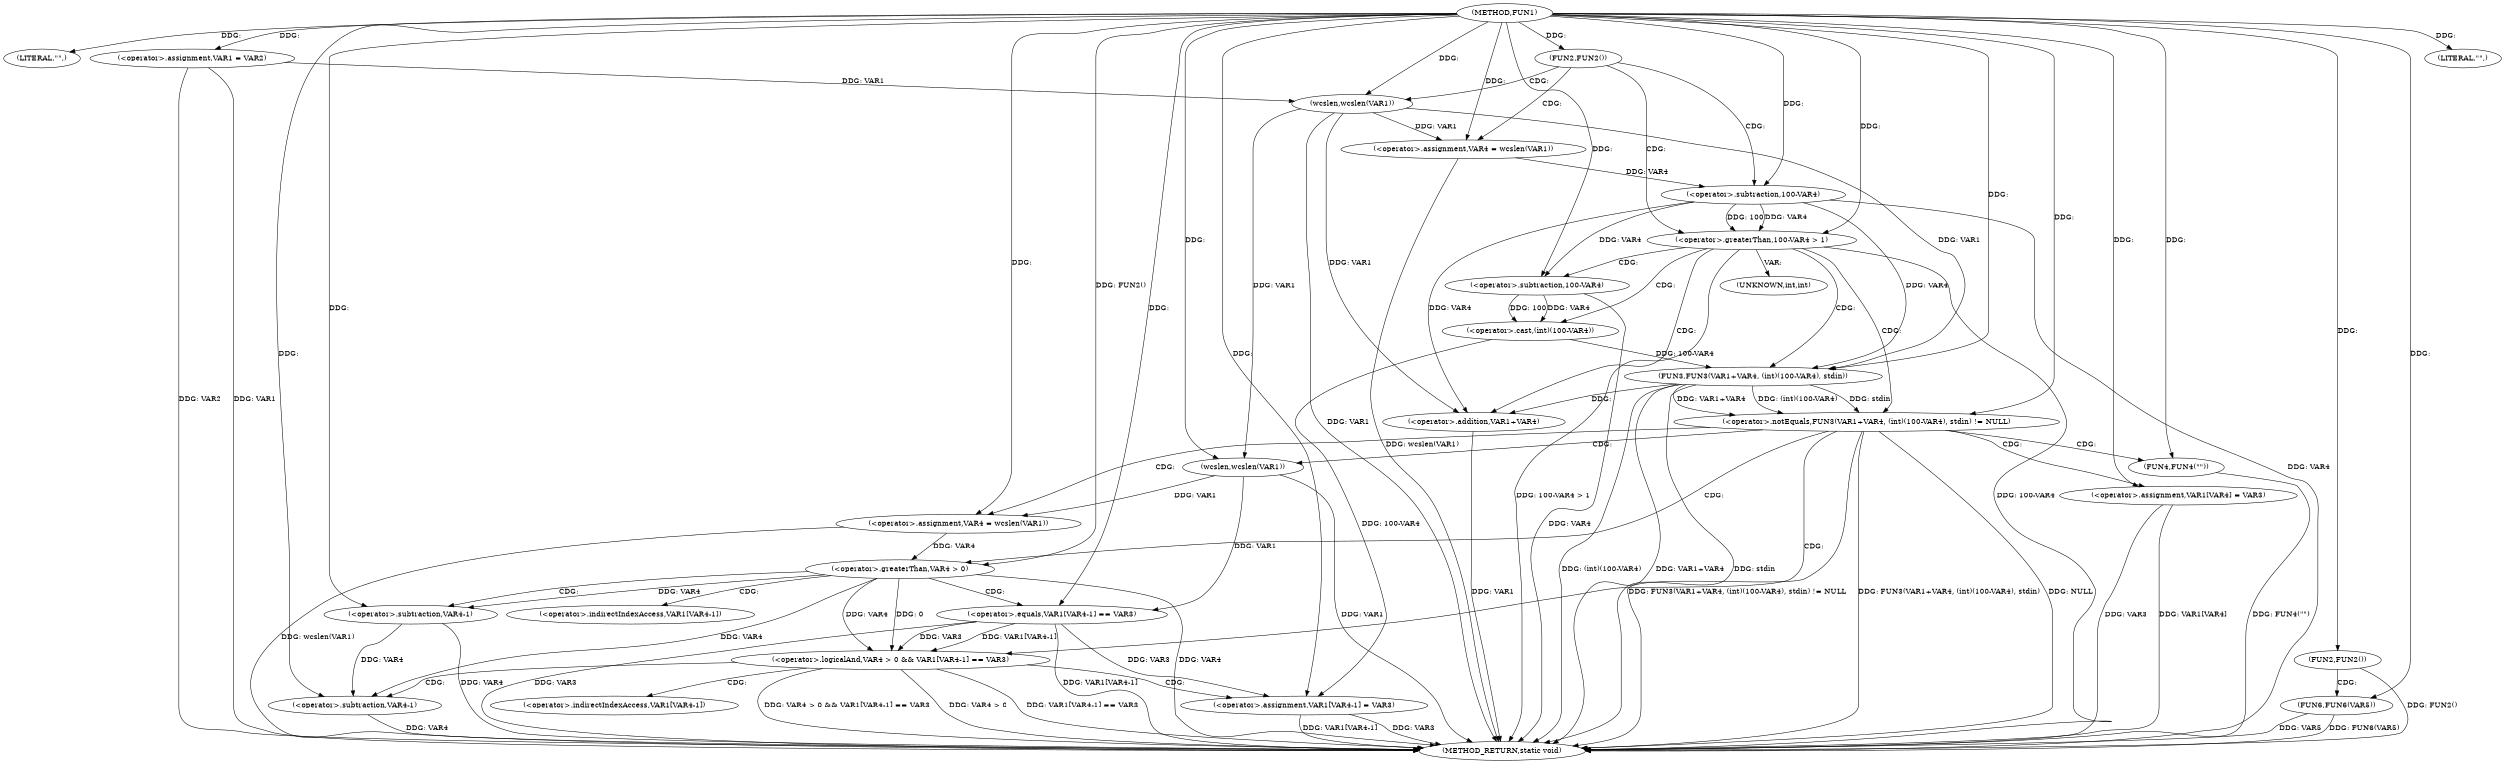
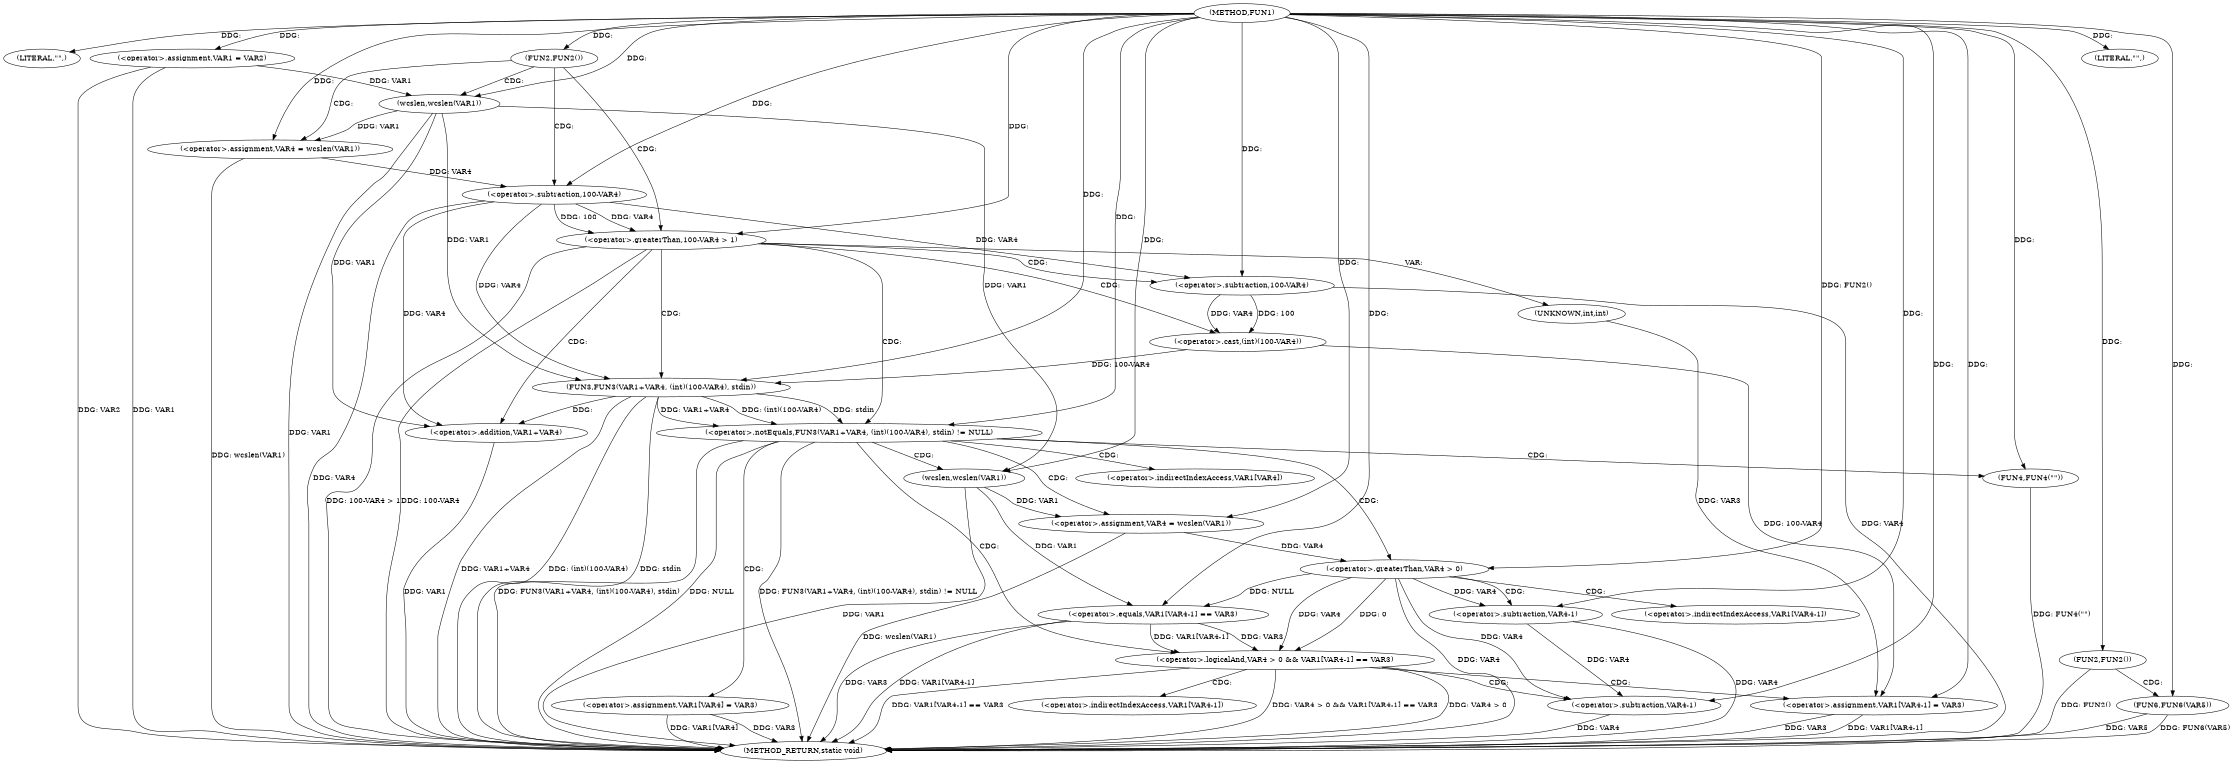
(2051, 41) -> none
none -> (1195, 478)
(996, 592) -> (1272, 592)
(1156, 676) -> (1711, 521)
